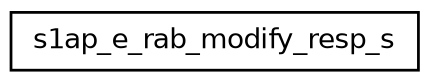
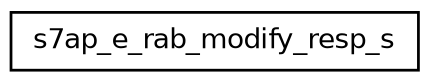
(215, 41) -> (215, 41)
